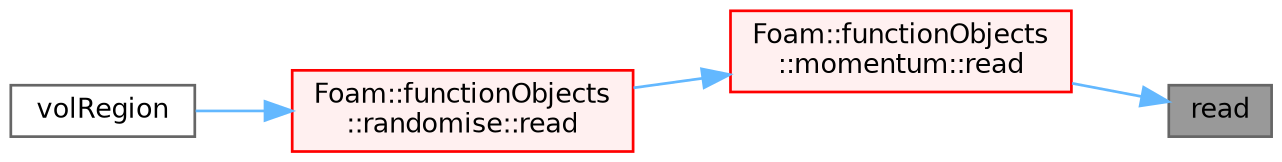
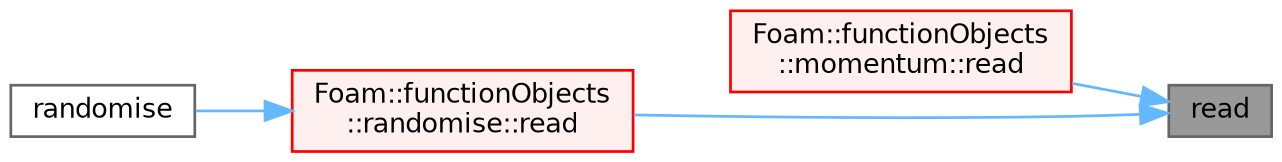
(668, 83) -> (887, 118)
(103, 111) -> (103, 111)
